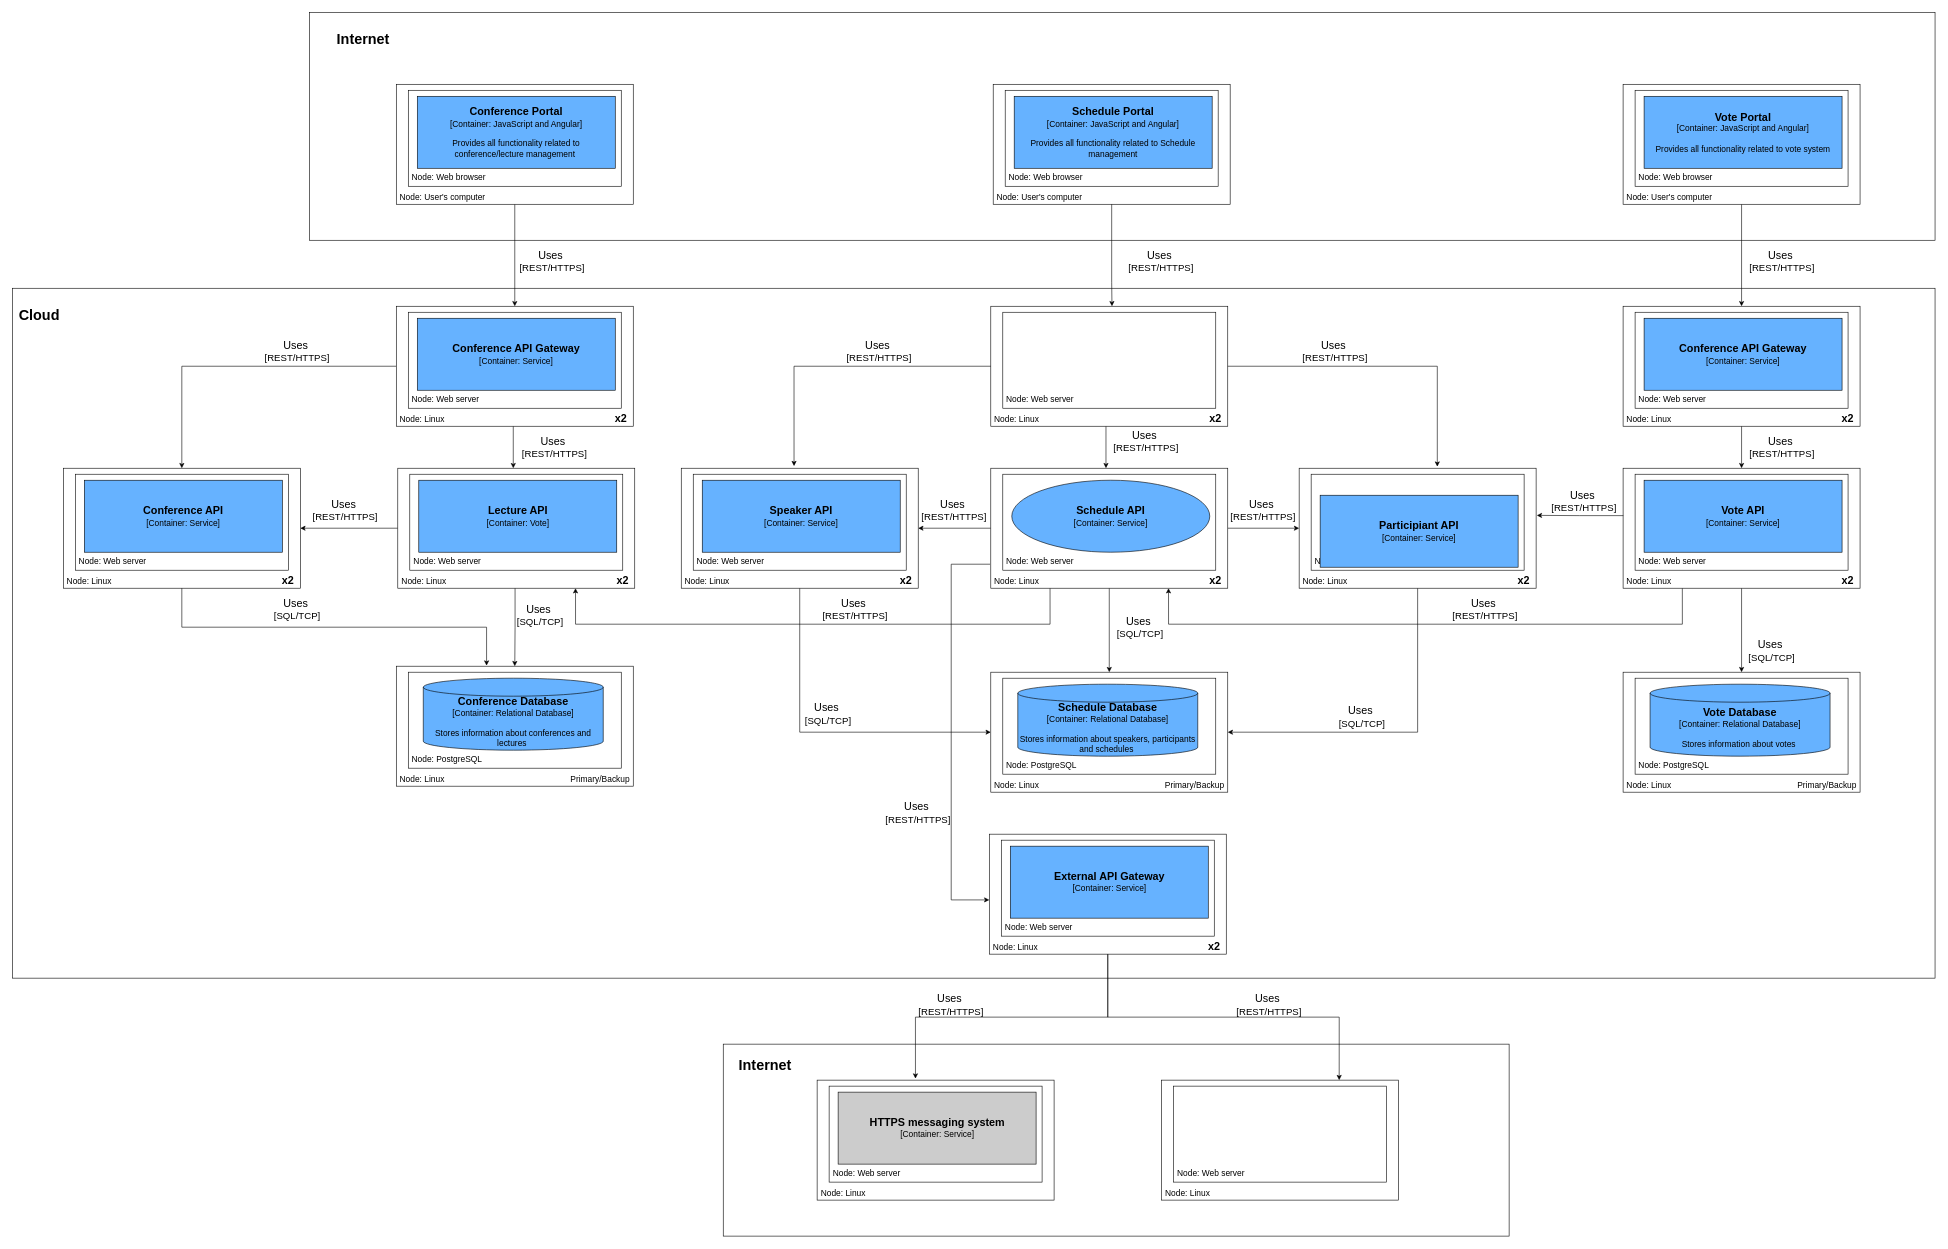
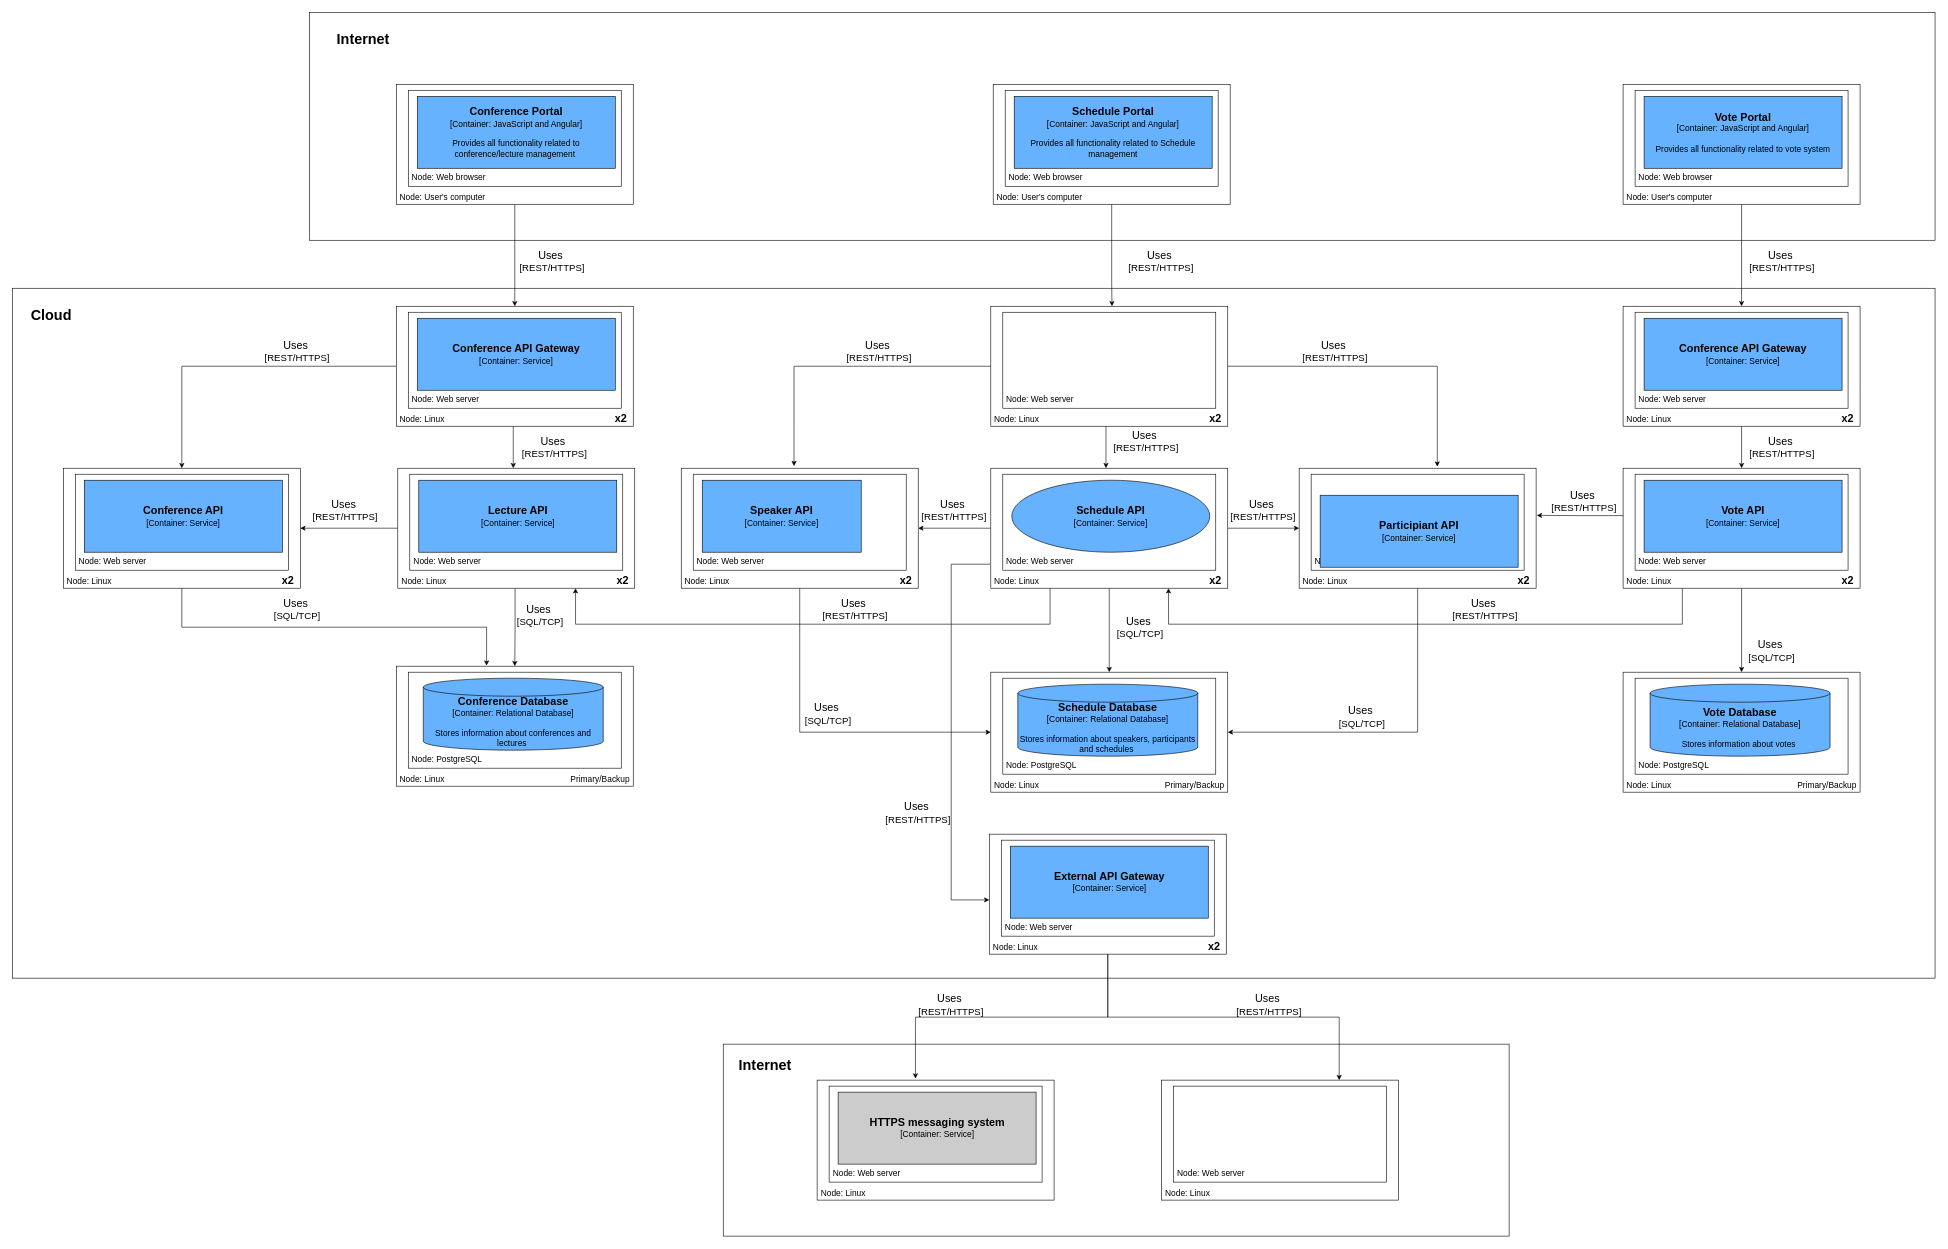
(39, 315) -> (51, 315)
(518, 516) -> (518, 516)
(801, 516) -> (782, 516)
